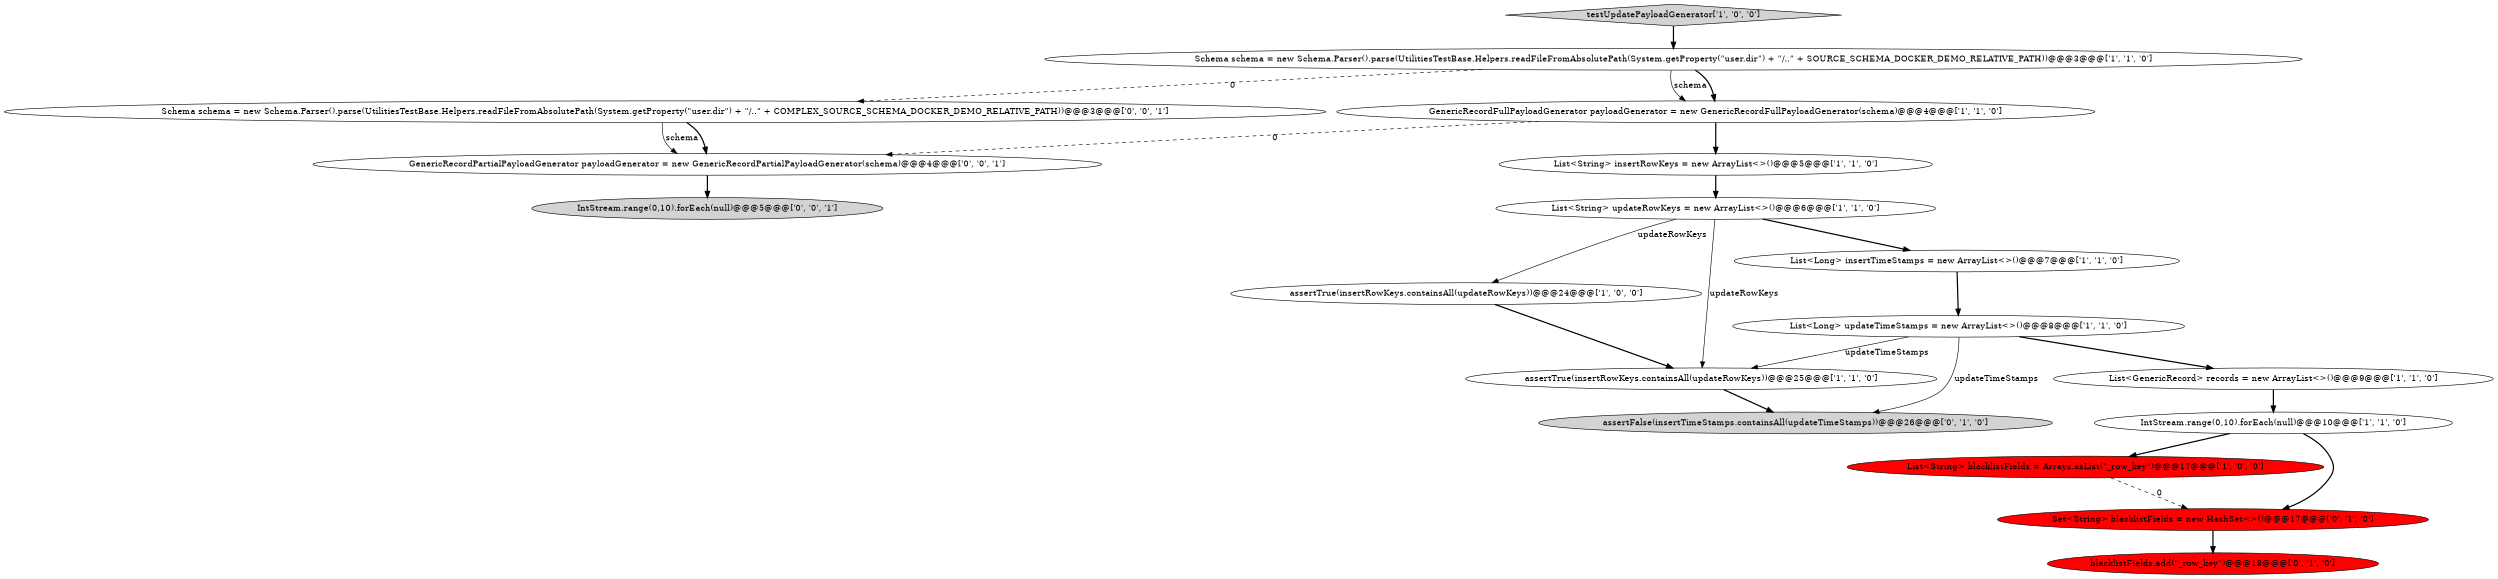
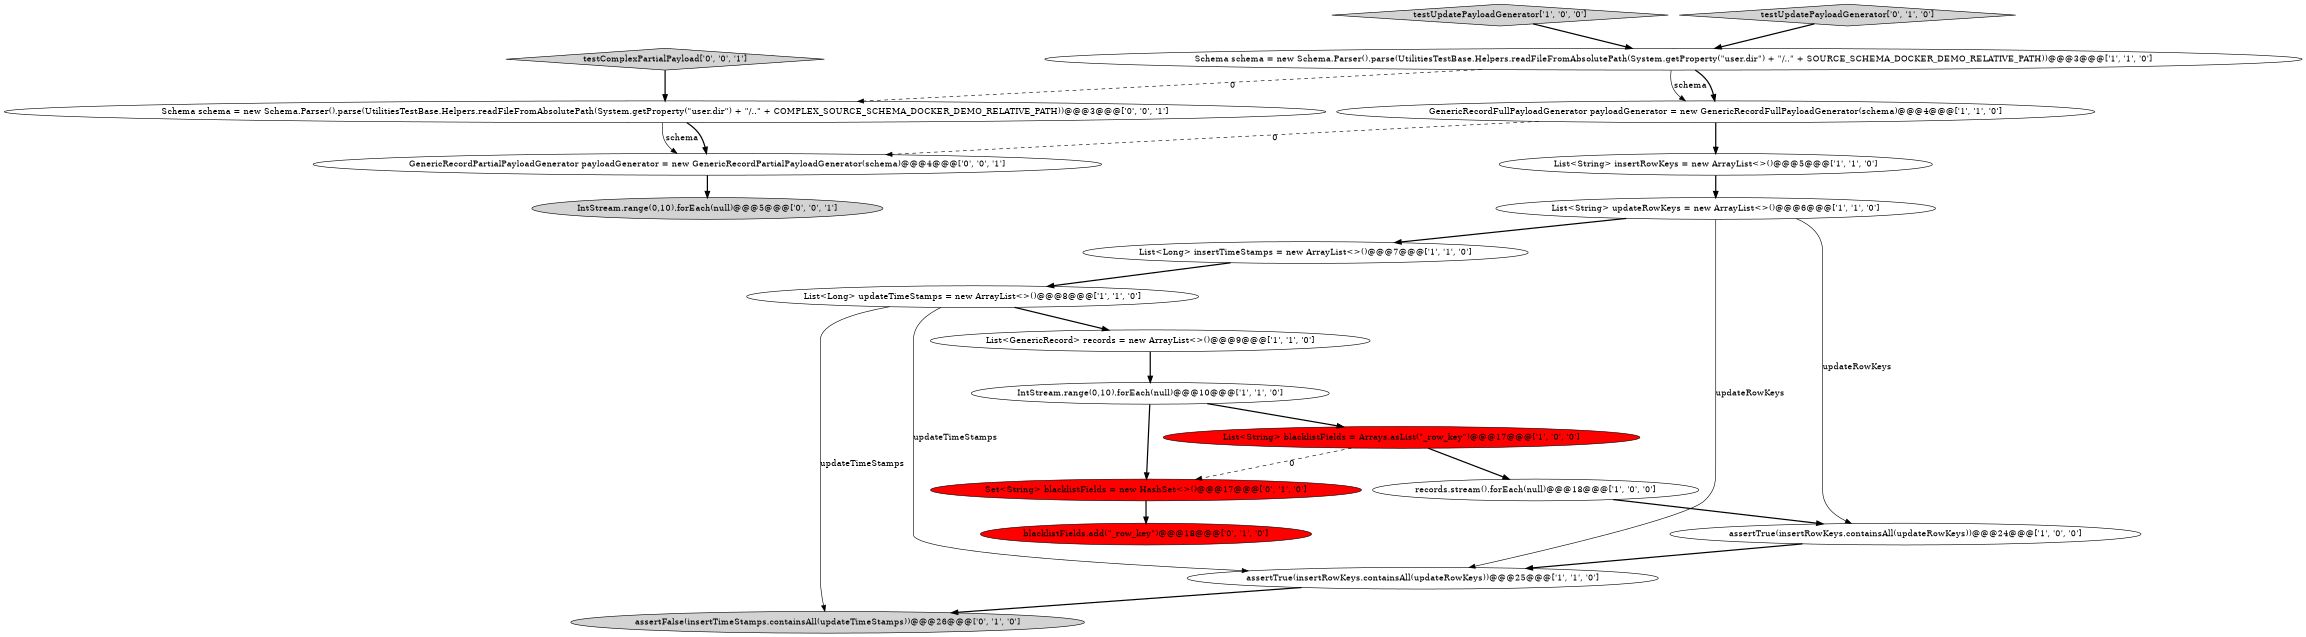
none -> (1847, 15)
none -> (665, 59)
none -> (1536, 490)
